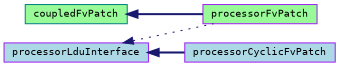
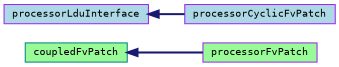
(173, 32) -> none
